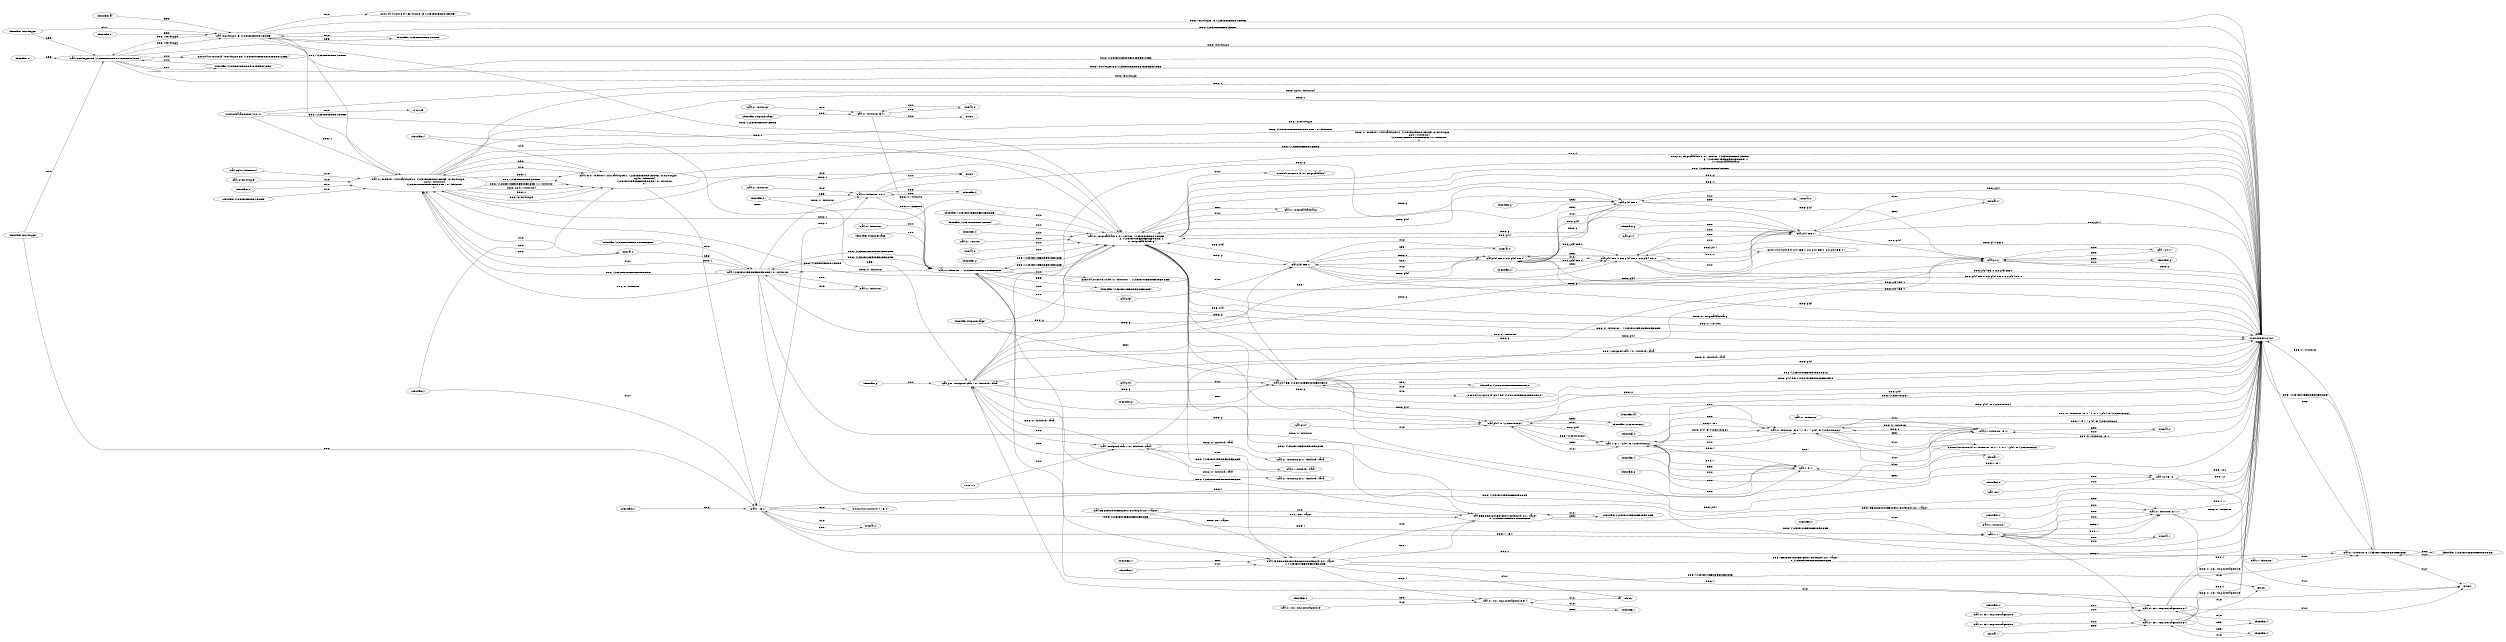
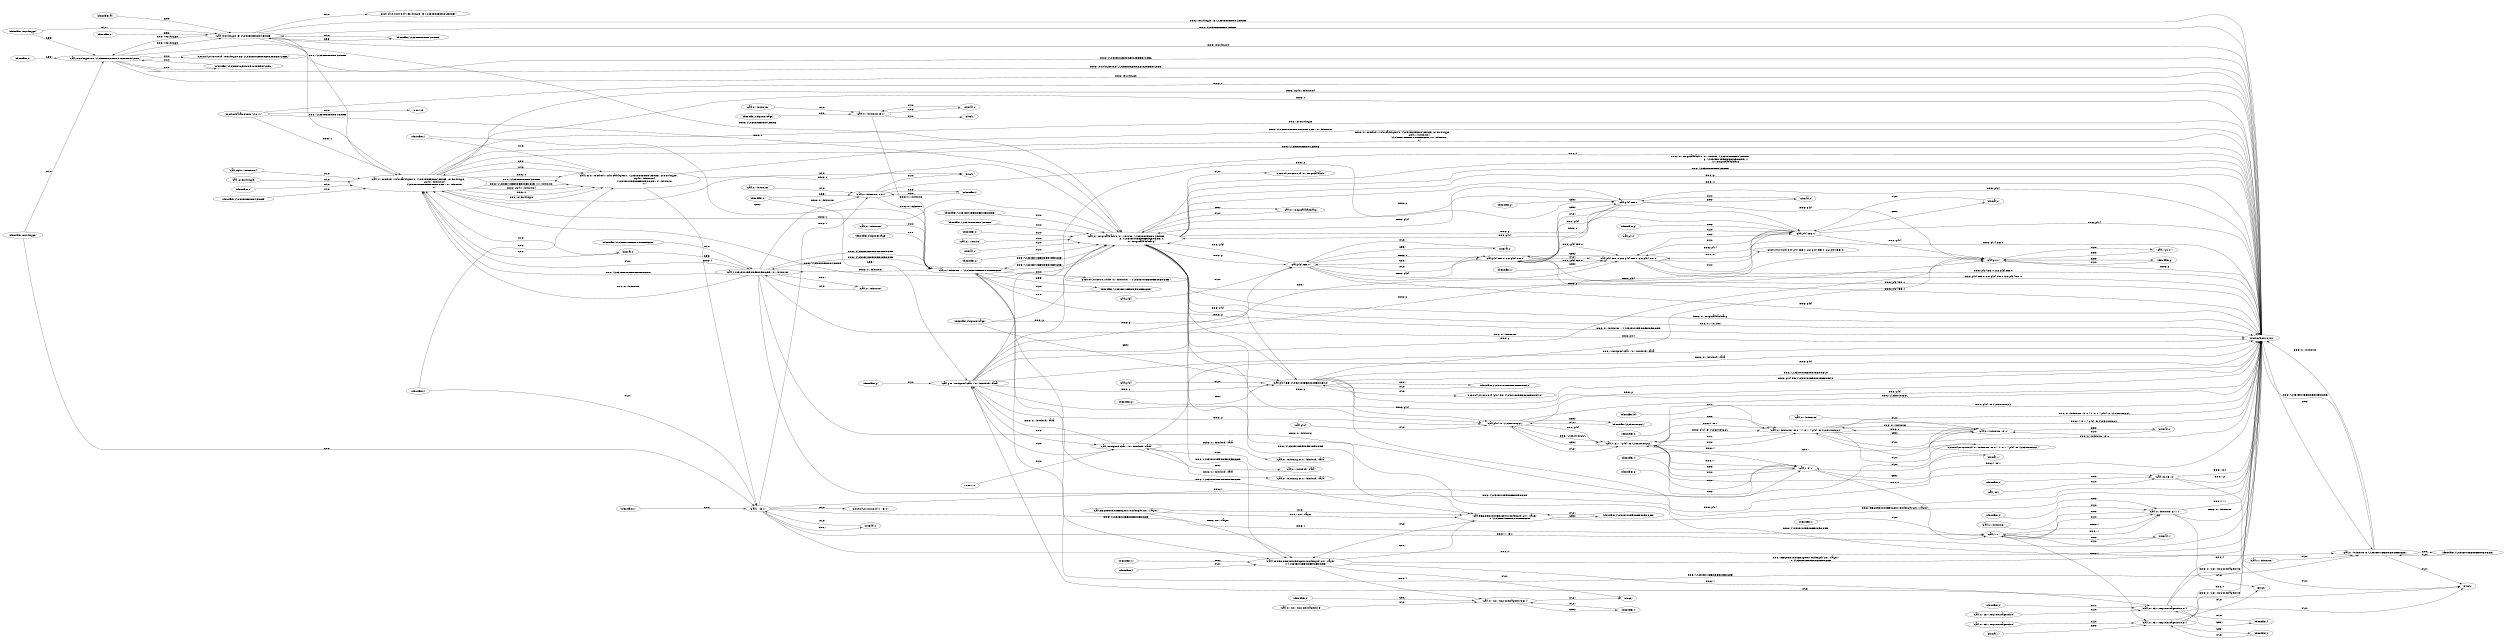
none -> (1909, 499)
